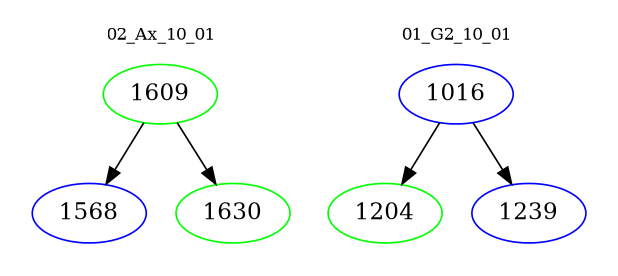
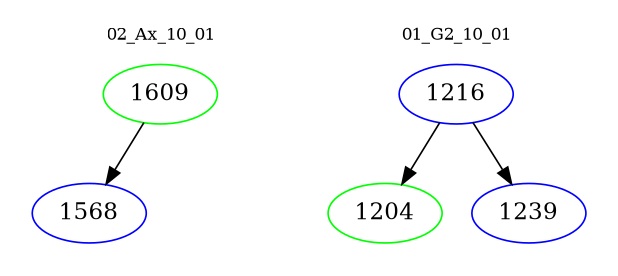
(456, 94) -> (456, 94)
(233, 213) -> none
